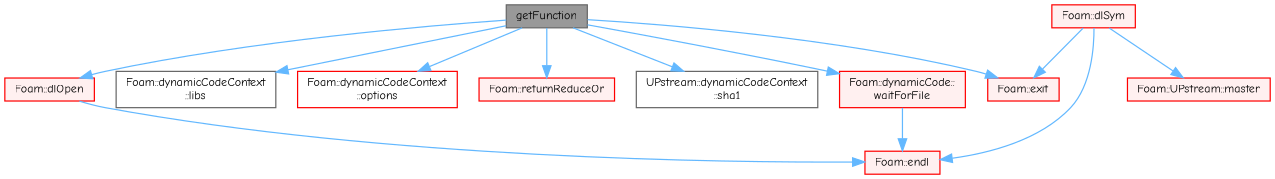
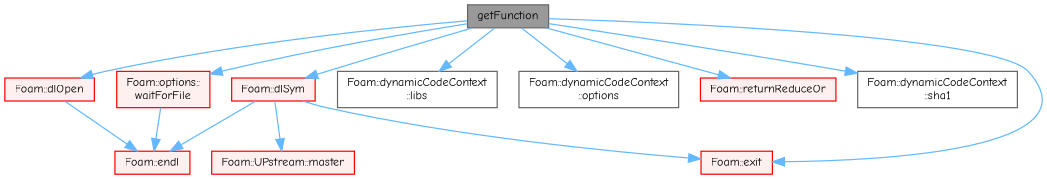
none -> (395, 51)
(377, 90) -> (599, 90)
(727, 90) -> (938, 90)
(902, 90) -> (163, 90)
